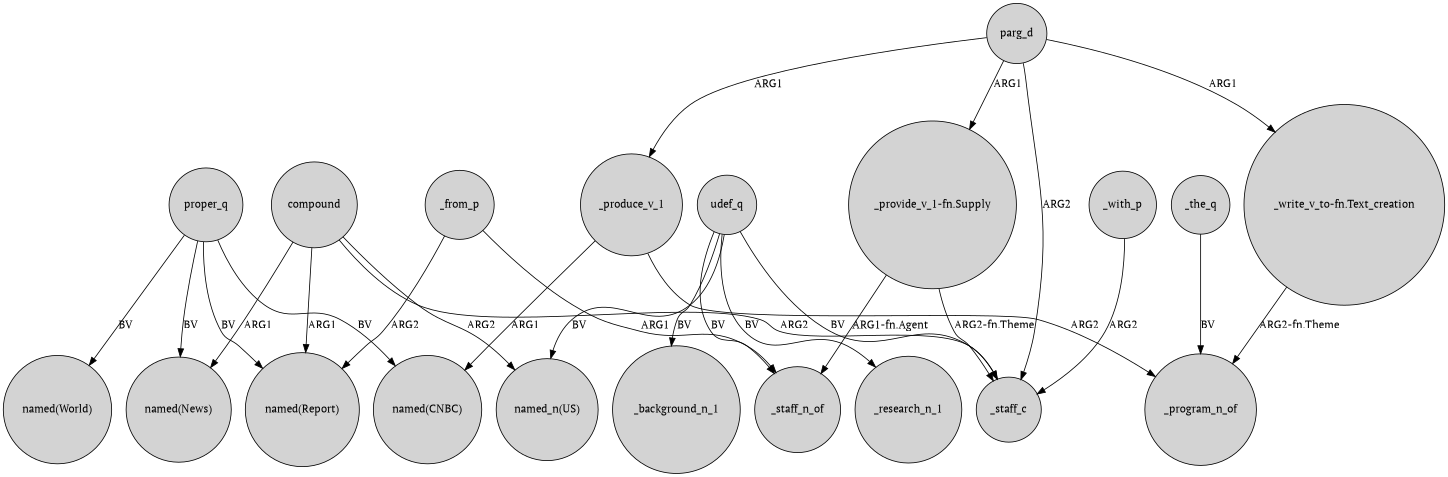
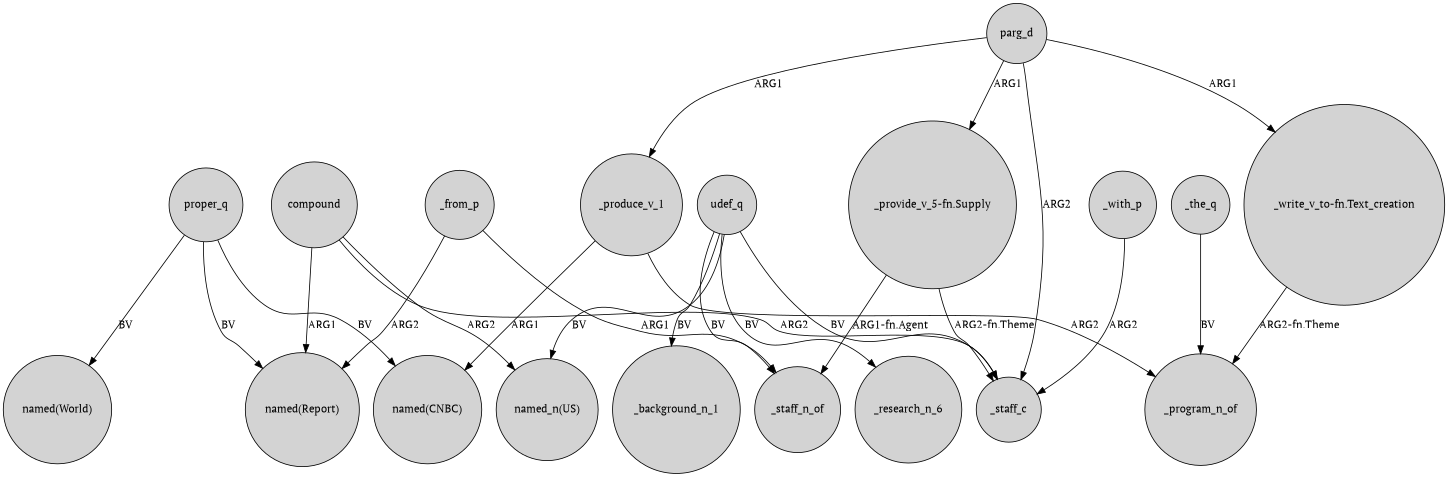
(933, 205) -> (933, 205)
(179, 410) -> none
(908, 410) -> (908, 410)
